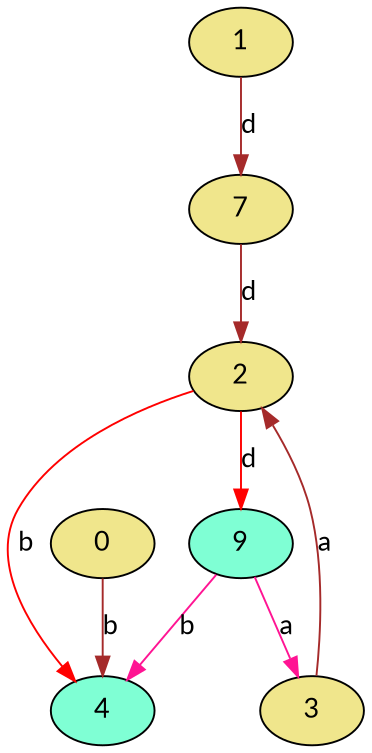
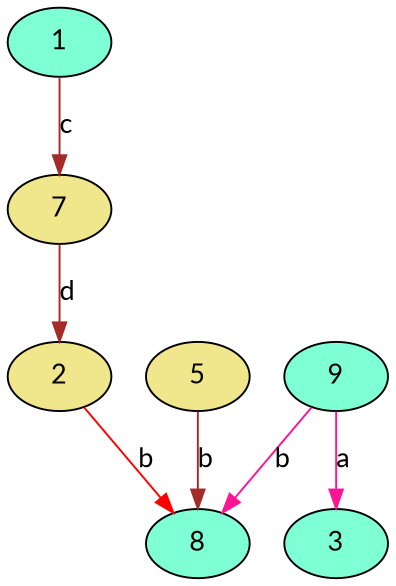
(241, 42) -> (60, 42)
(249, 126) -> (66, 126)
(241, 450) -> none
(103, 544) -> (198, 376)
(317, 546) -> none
(103, 711) -> (198, 544)
(312, 711) -> (336, 544)
